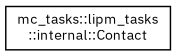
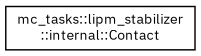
(88, 28) -> (100, 28)
